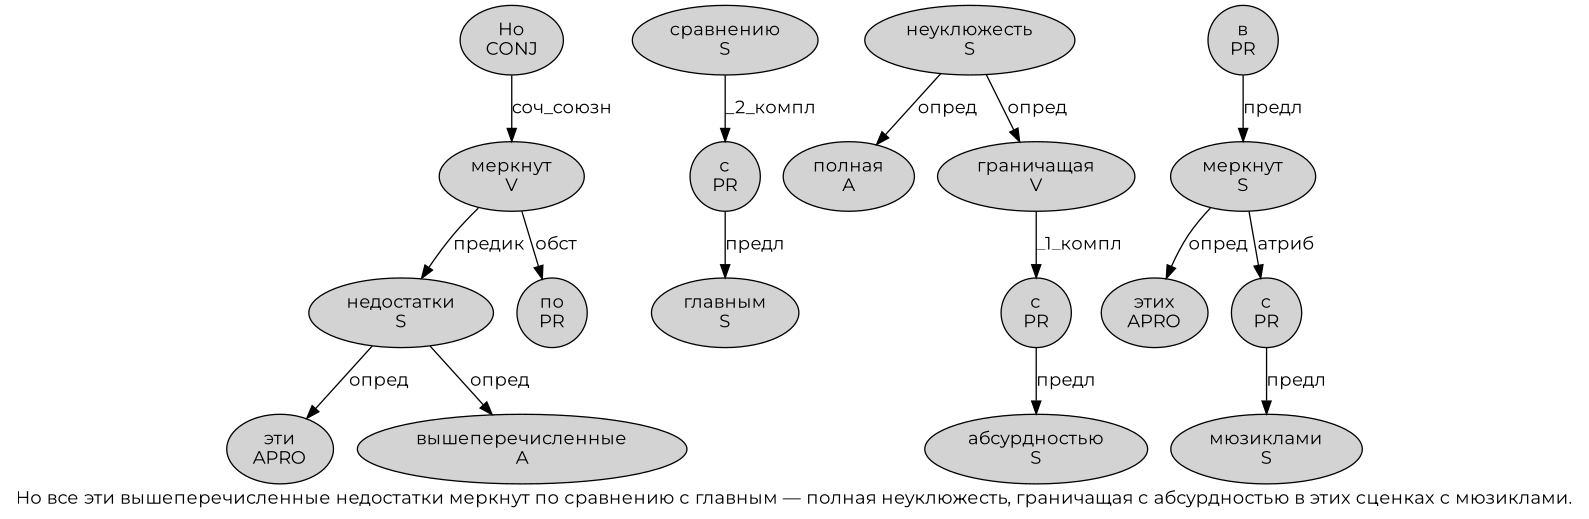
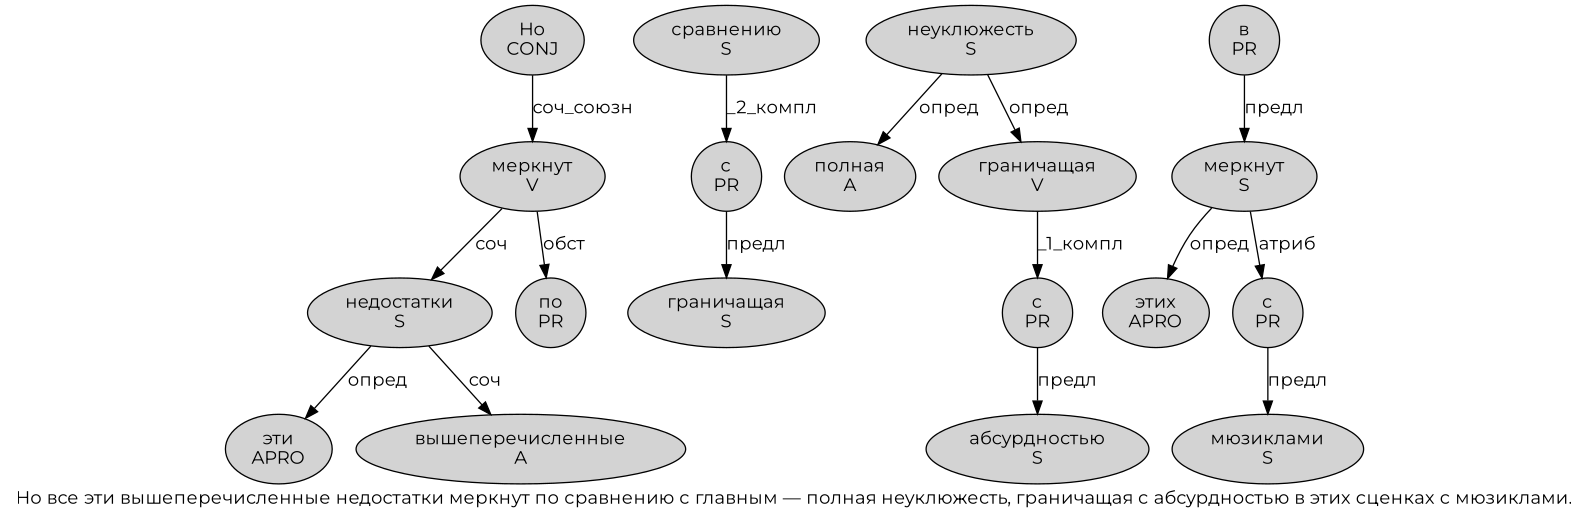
(489, 245) -> (492, 245)
(725, 313) -> (726, 313)
(500, 381) -> (485, 381)
